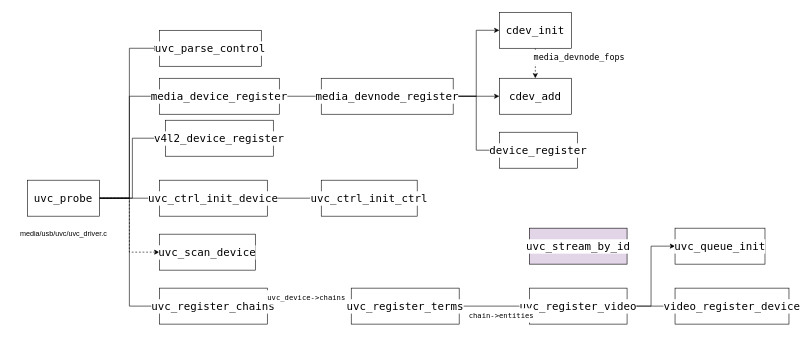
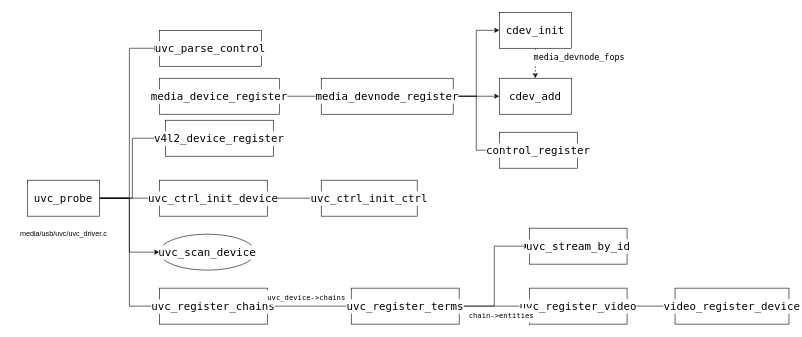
(141, 96) -> none
(539, 150) -> (539, 150)
none -> (494, 246)
(578, 246) -> (578, 246)
(651, 246) -> none
(720, 246) -> none
(142, 252) -> (142, 252)
(207, 252) -> (207, 252)
none -> (310, 306)
